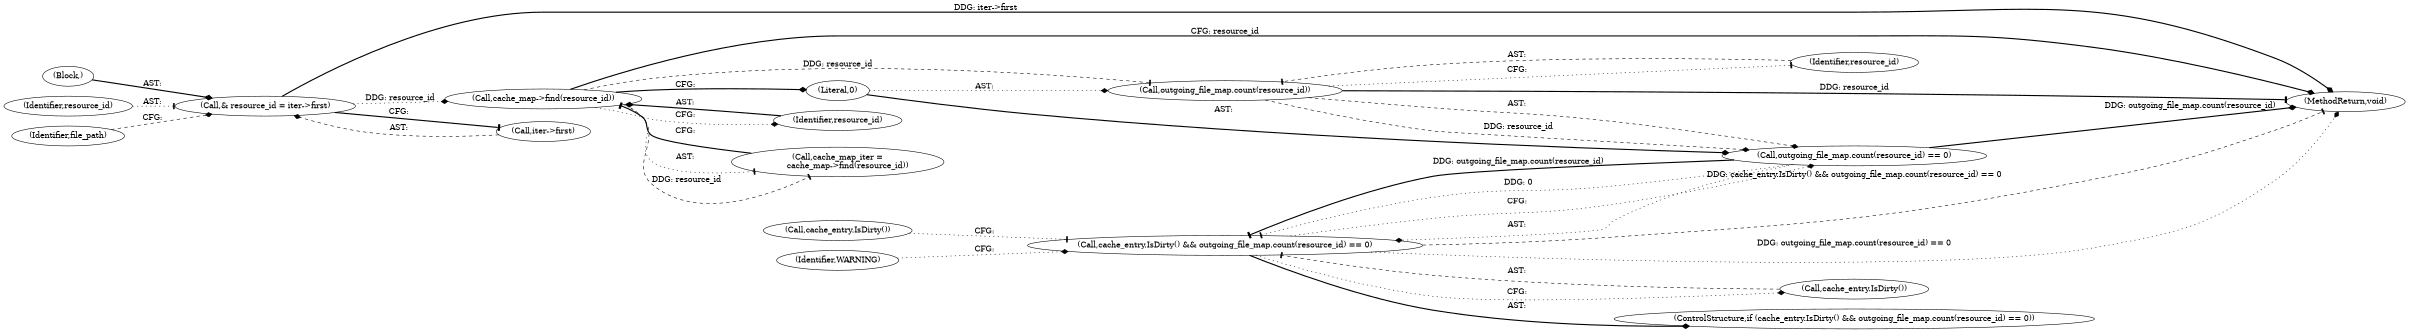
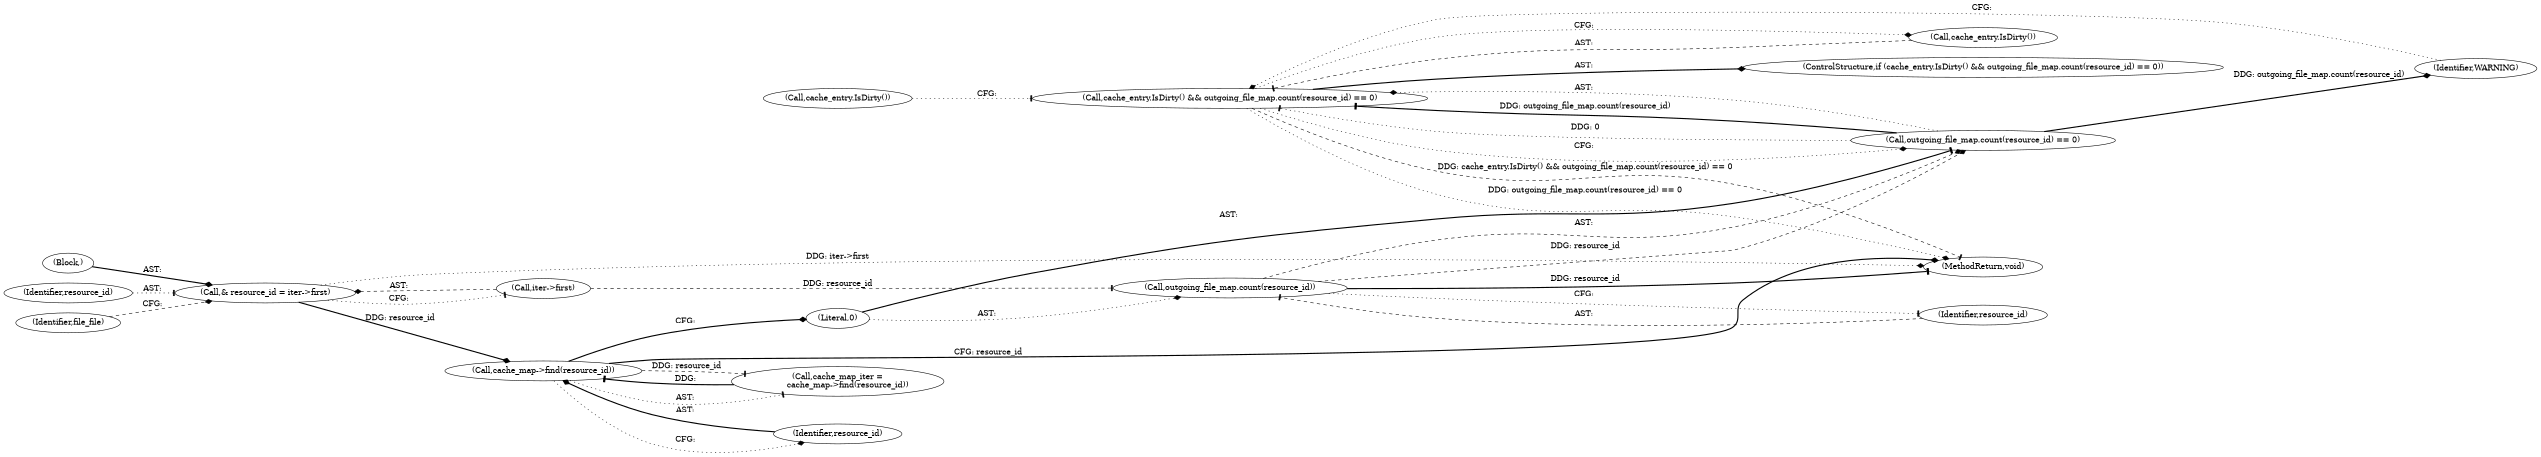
(1304, 12) -> (1079, 260)
(866, 69) -> (850, 288)
(397, 103) -> (401, 331)
(416, 120) -> (416, 304)
(2109, 128) -> (2234, 104)
(687, 131) -> (687, 379)
(1293, 134) -> (1405, 222)
(68, 136) -> (68, 323)
